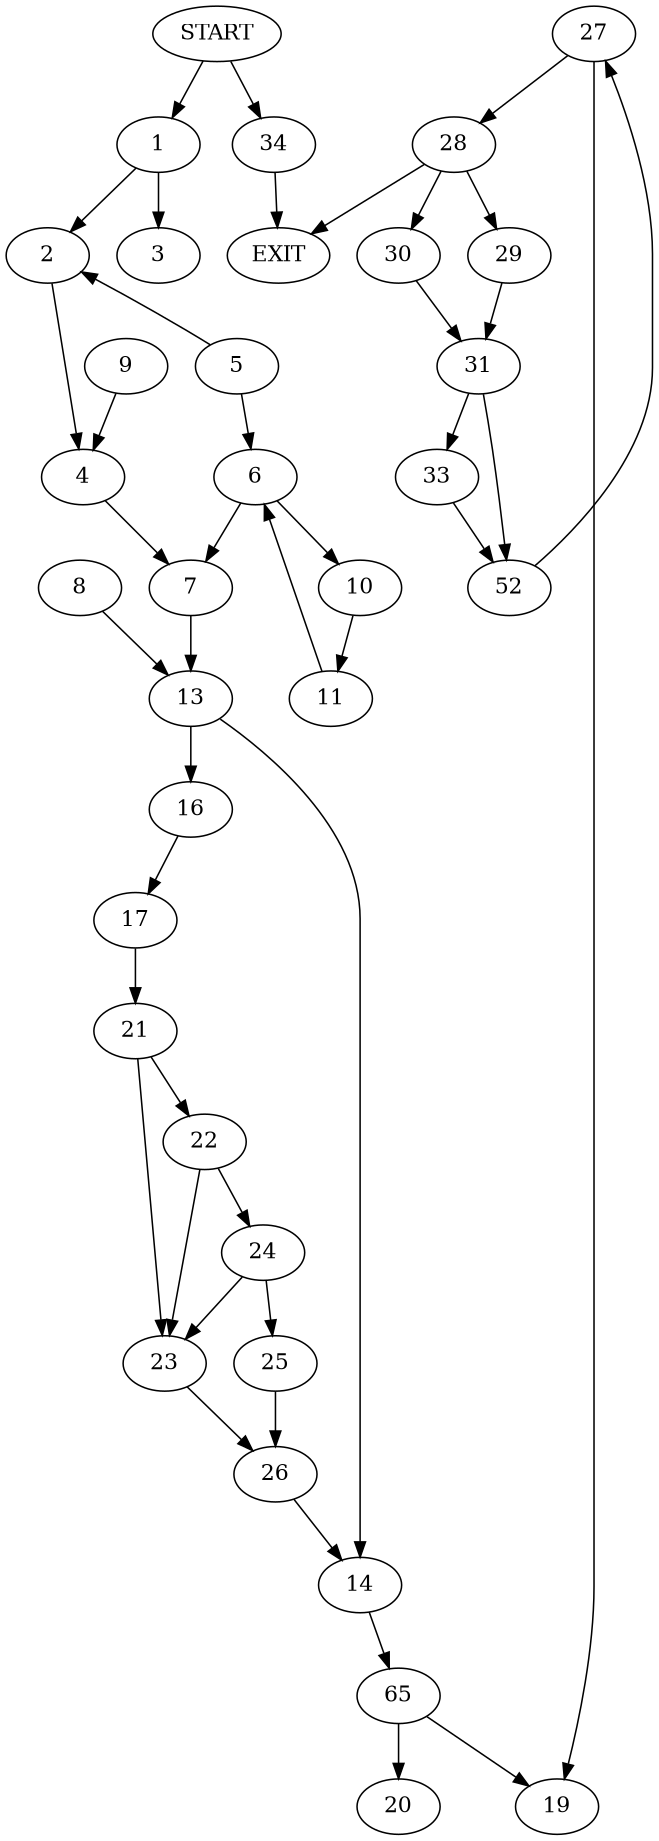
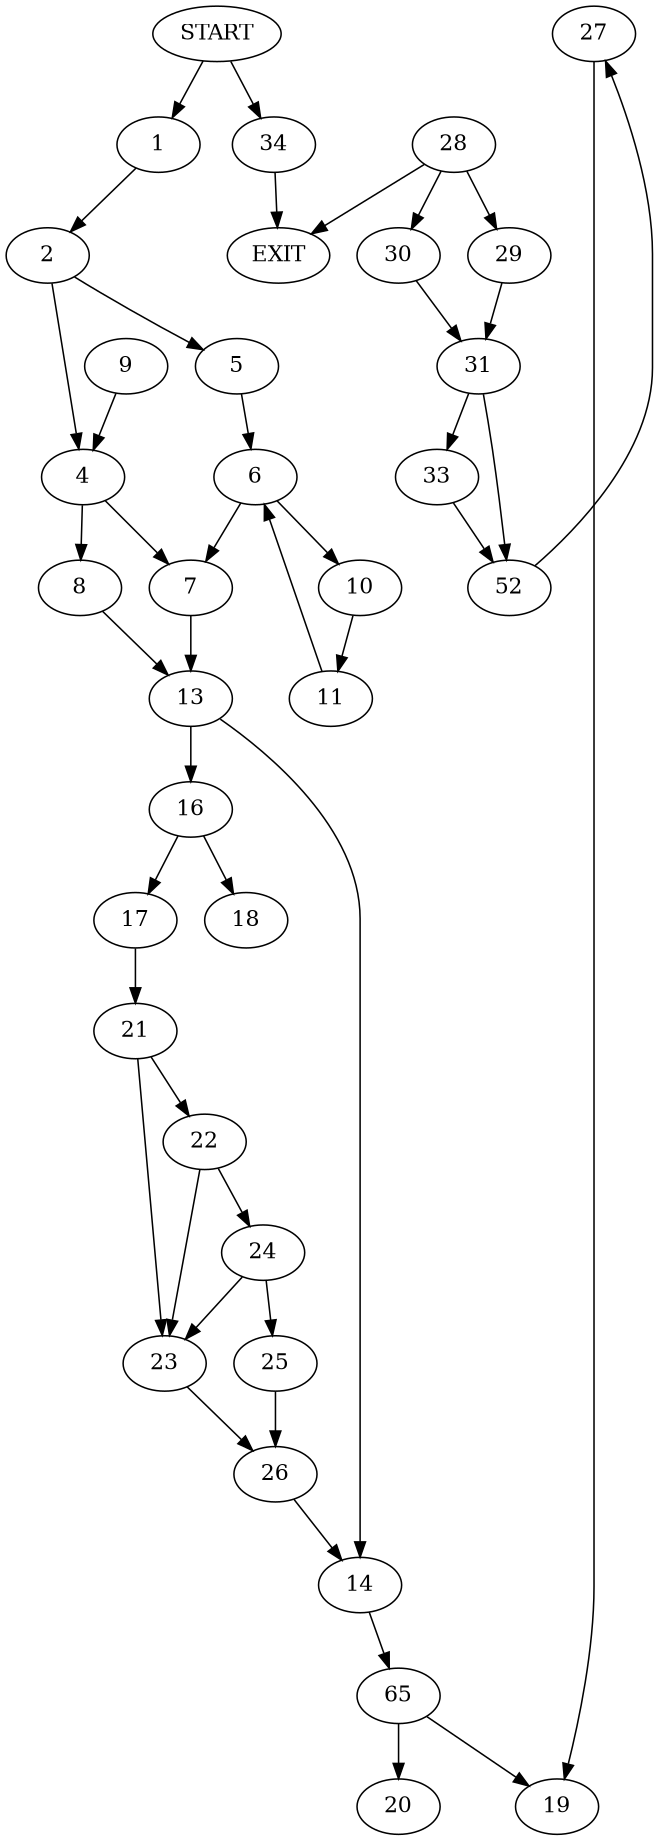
(530, 84) -> none
(159, 255) -> none
(153, 311) -> (131, 311)
none -> (82, 525)
none -> (246, 920)
